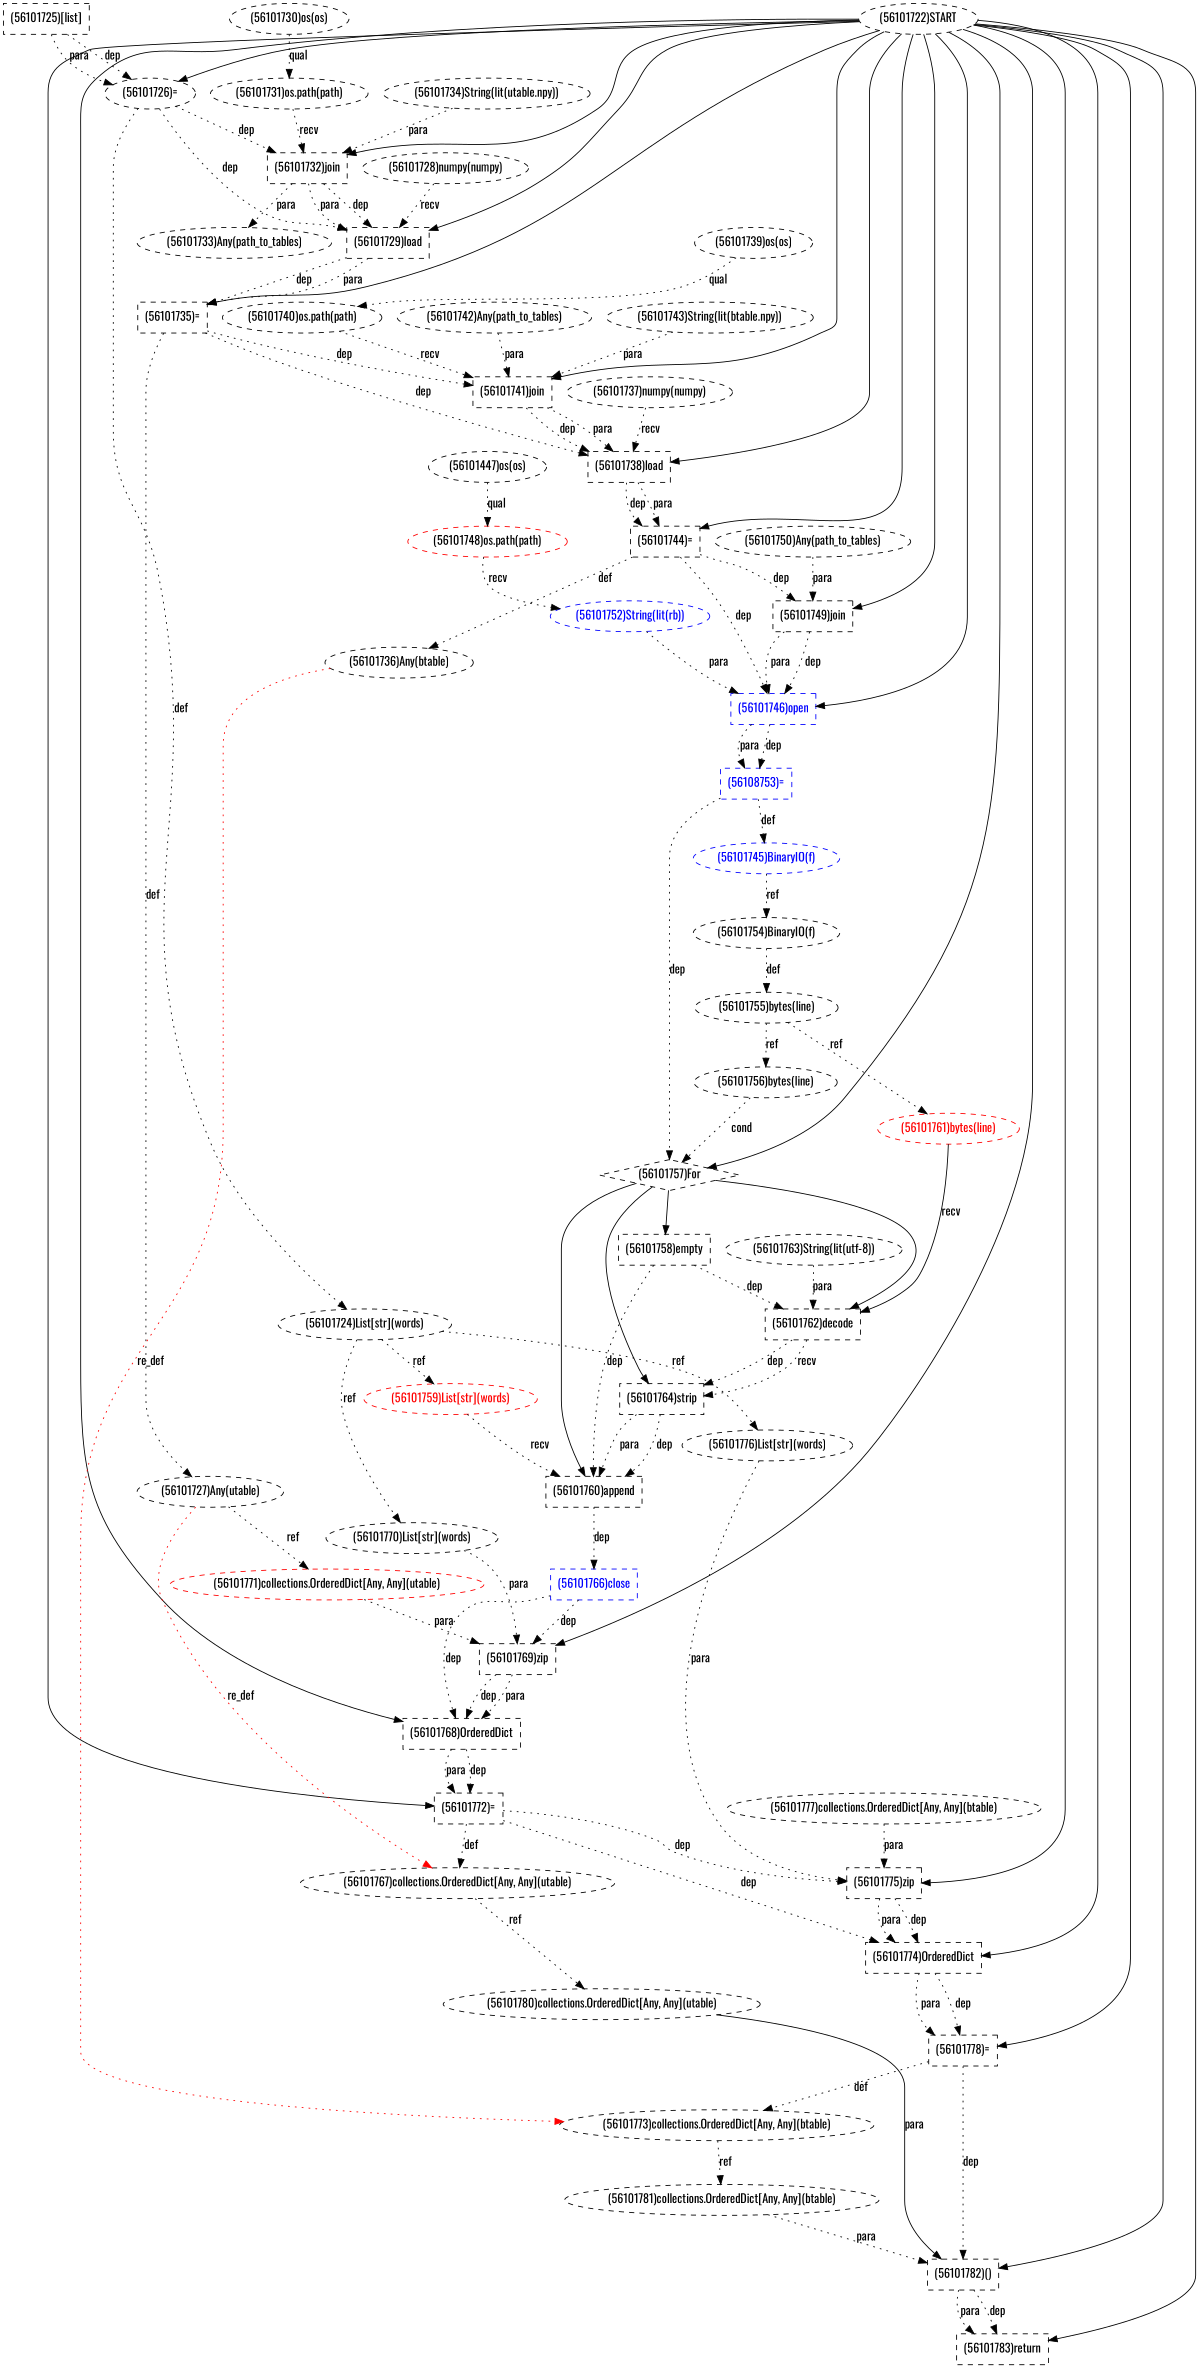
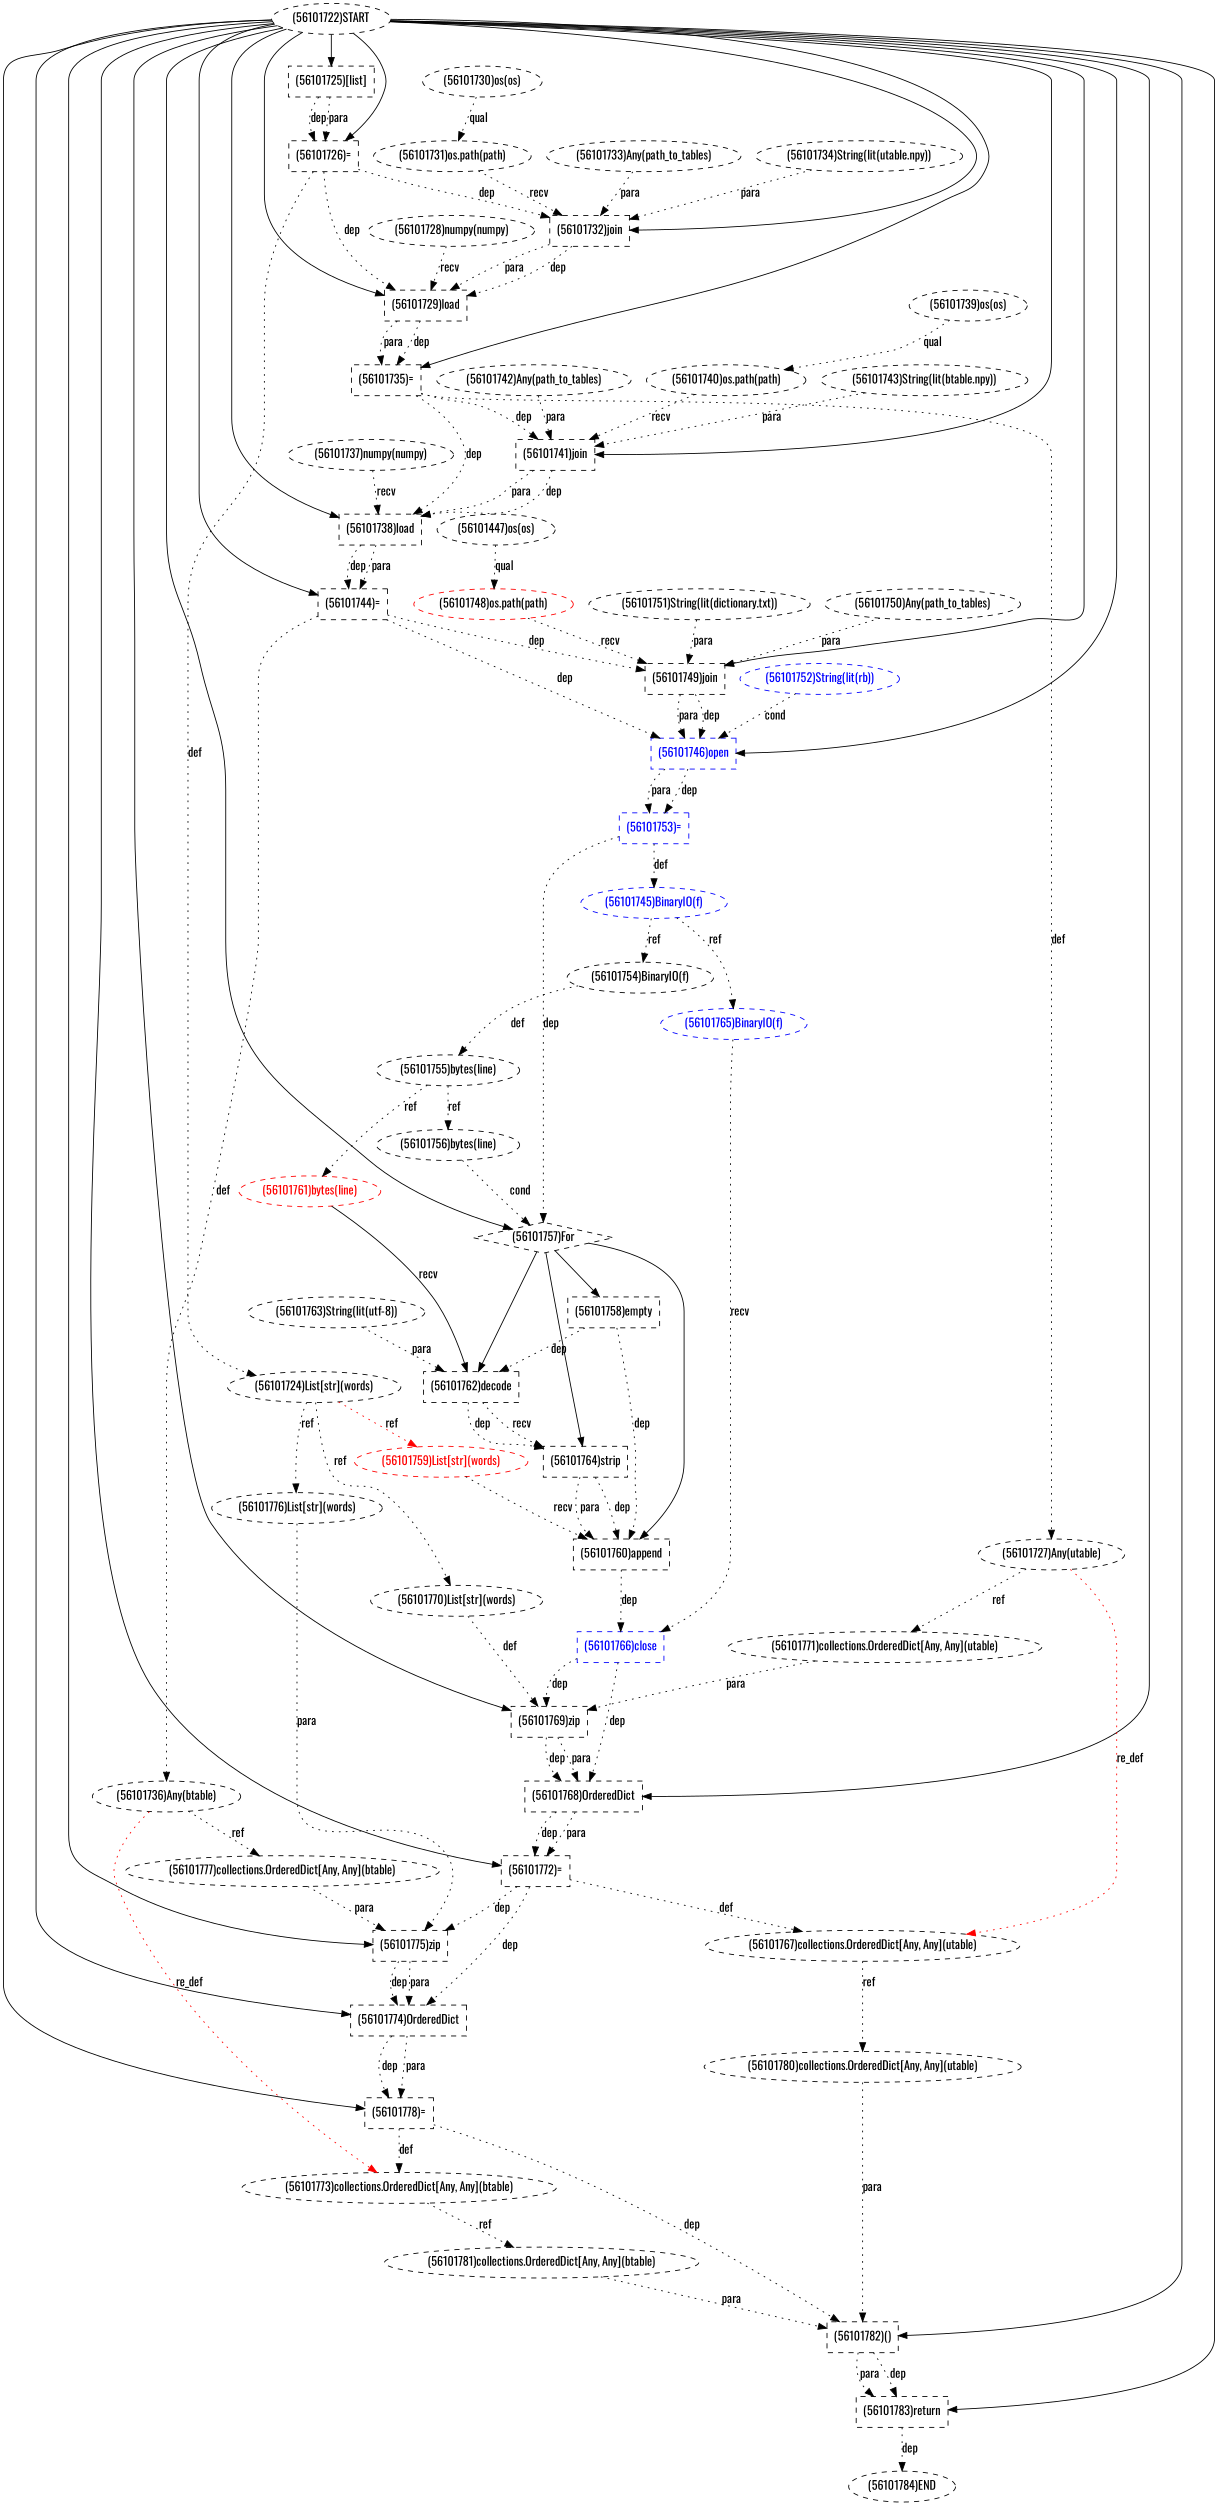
none -> (331, 46)
(150, 94) -> (324, 156)
(273, 202) -> (619, 190)
(504, 596) -> (583, 639)
none -> (700, 604)
(719, 663) -> (776, 716)
(756, 784) -> (654, 828)
none -> (734, 1024)
(404, 1359) -> (374, 1422)
(327, 1584) -> (885, 1647)
(519, 1584) -> (510, 1647)
none -> (220, 1831)
(892, 2064) -> (863, 2198)
none -> (902, 2487)
